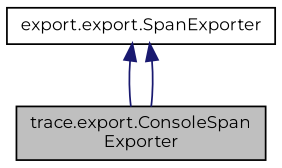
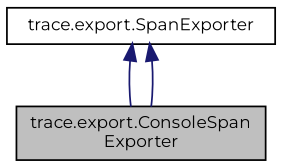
(141, 26) -> (141, 26)
